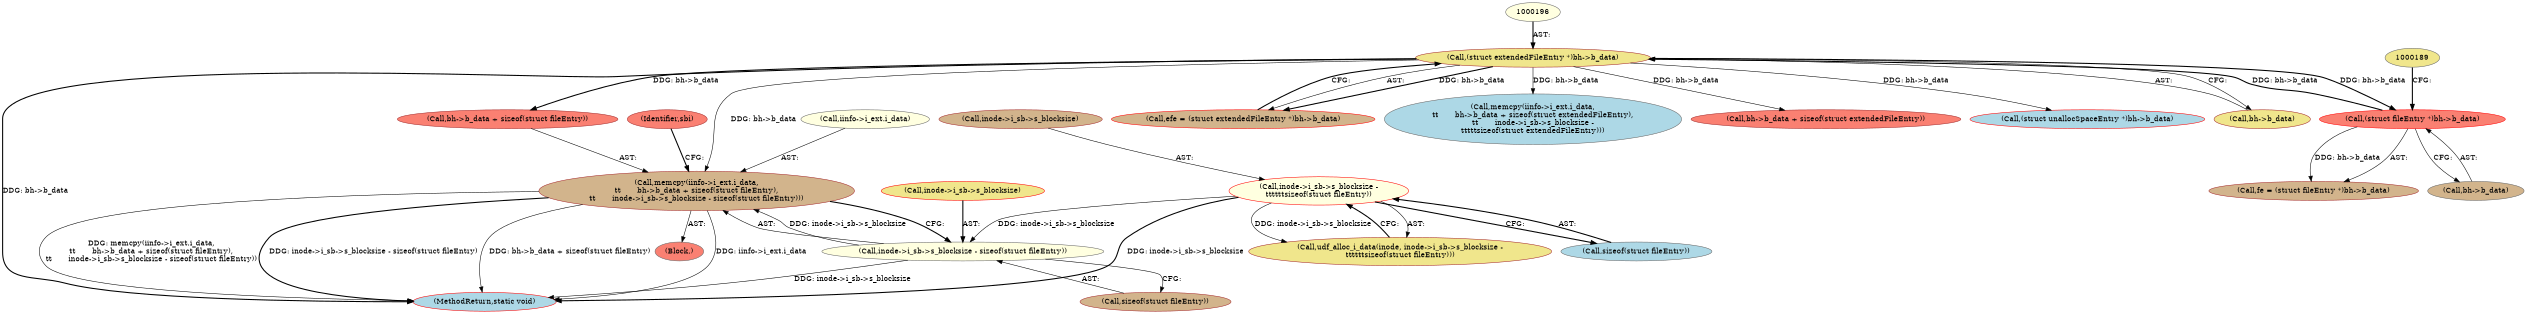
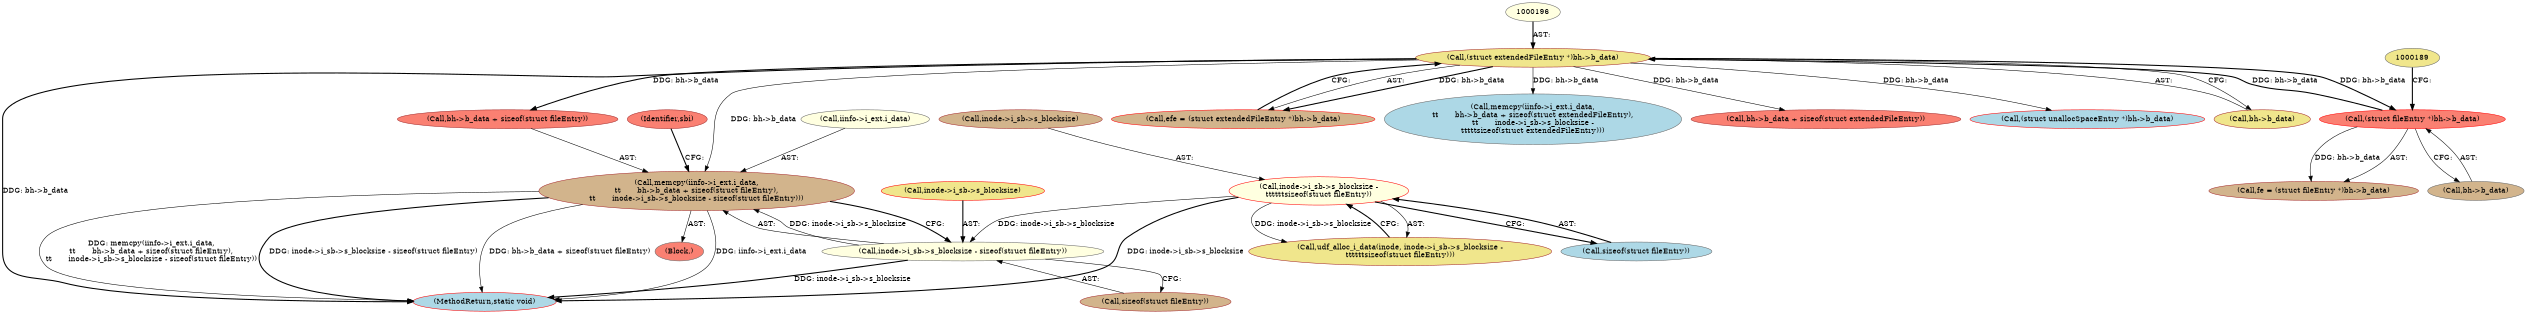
(731, 283) -> (731, 283)
